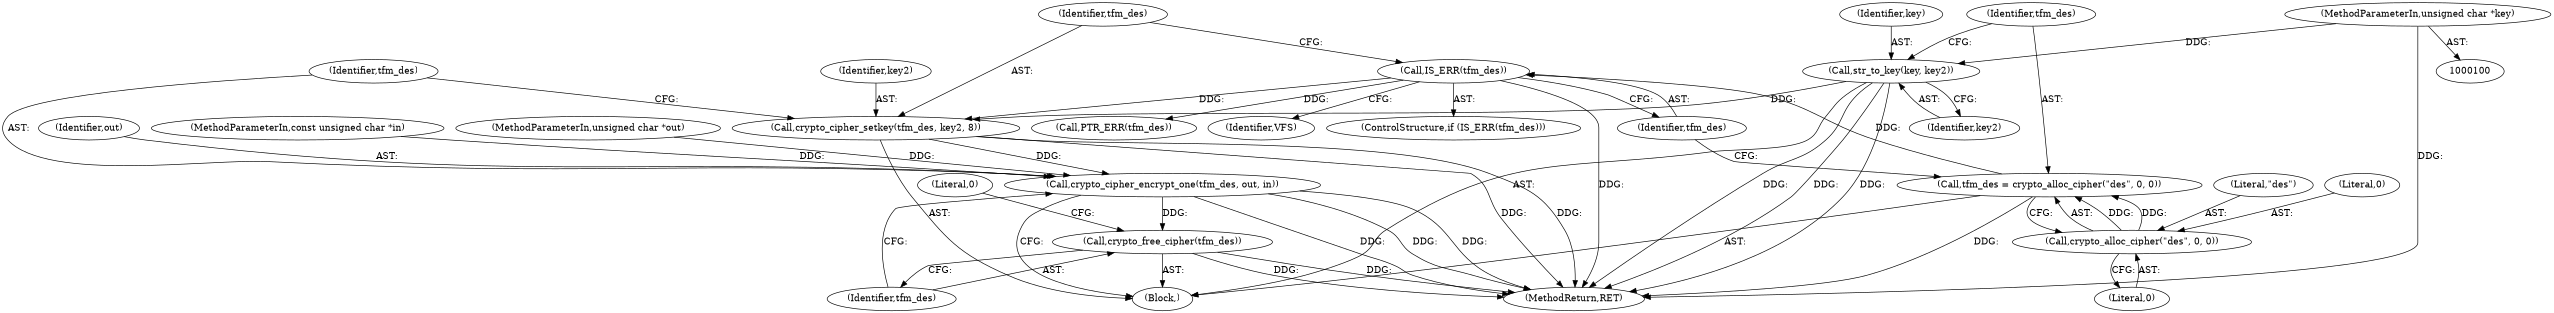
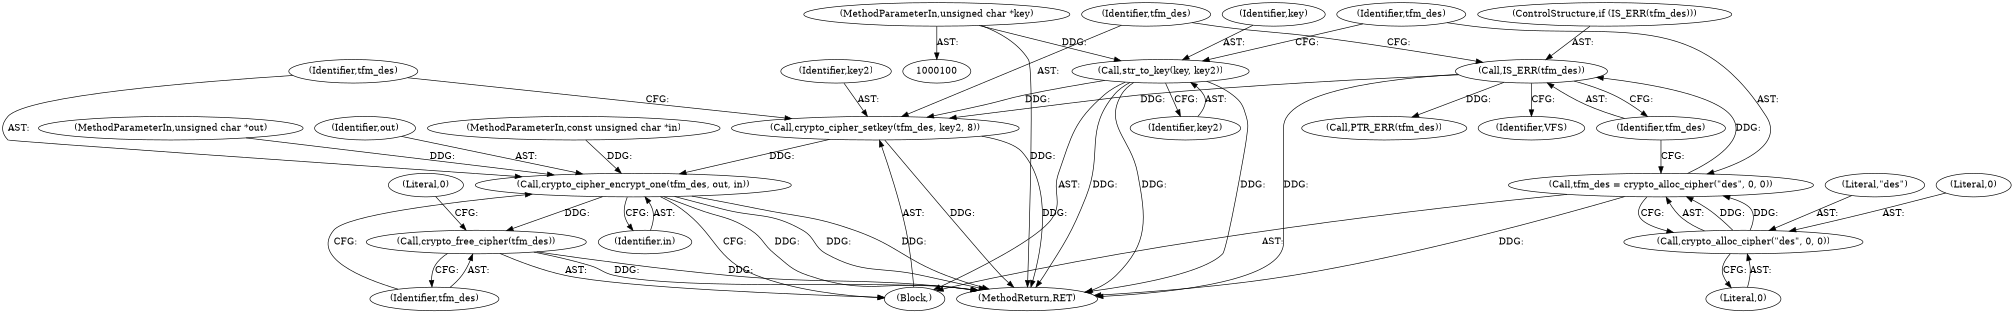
(1454, 96) -> (1571, 41)
none -> (645, 242)
(970, 255) -> (903, 216)
